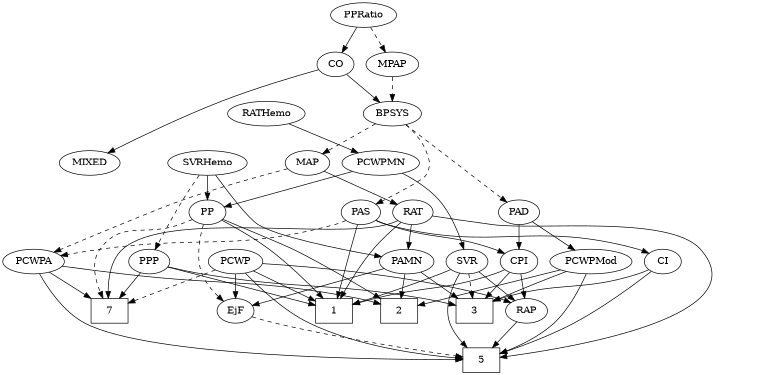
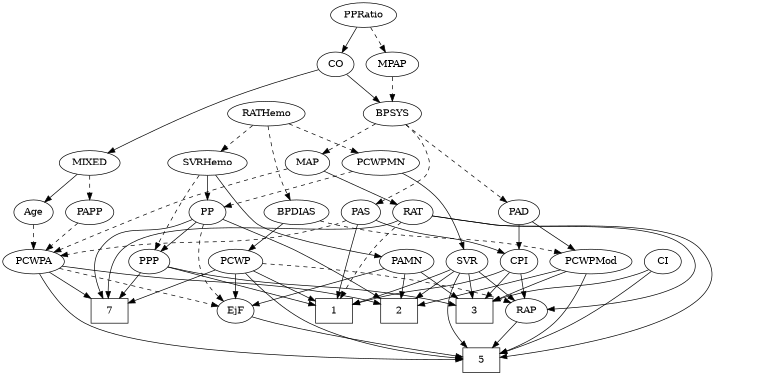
none -> (240, 136)
(320, 137) -> (320, 137)
(292, 188) -> (292, 188)
none -> (34, 212)
none -> (90, 212)
none -> (296, 212)
(122, 233) -> (122, 233)
(410, 236) -> (678, 243)
(509, 237) -> none
(373, 249) -> (373, 249)
(273, 252) -> (180, 235)
(384, 276) -> (384, 276)
none -> (441, 281)
(175, 285) -> (175, 285)
(471, 285) -> (471, 285)
none -> (136, 286)
(323, 333) -> (323, 333)
